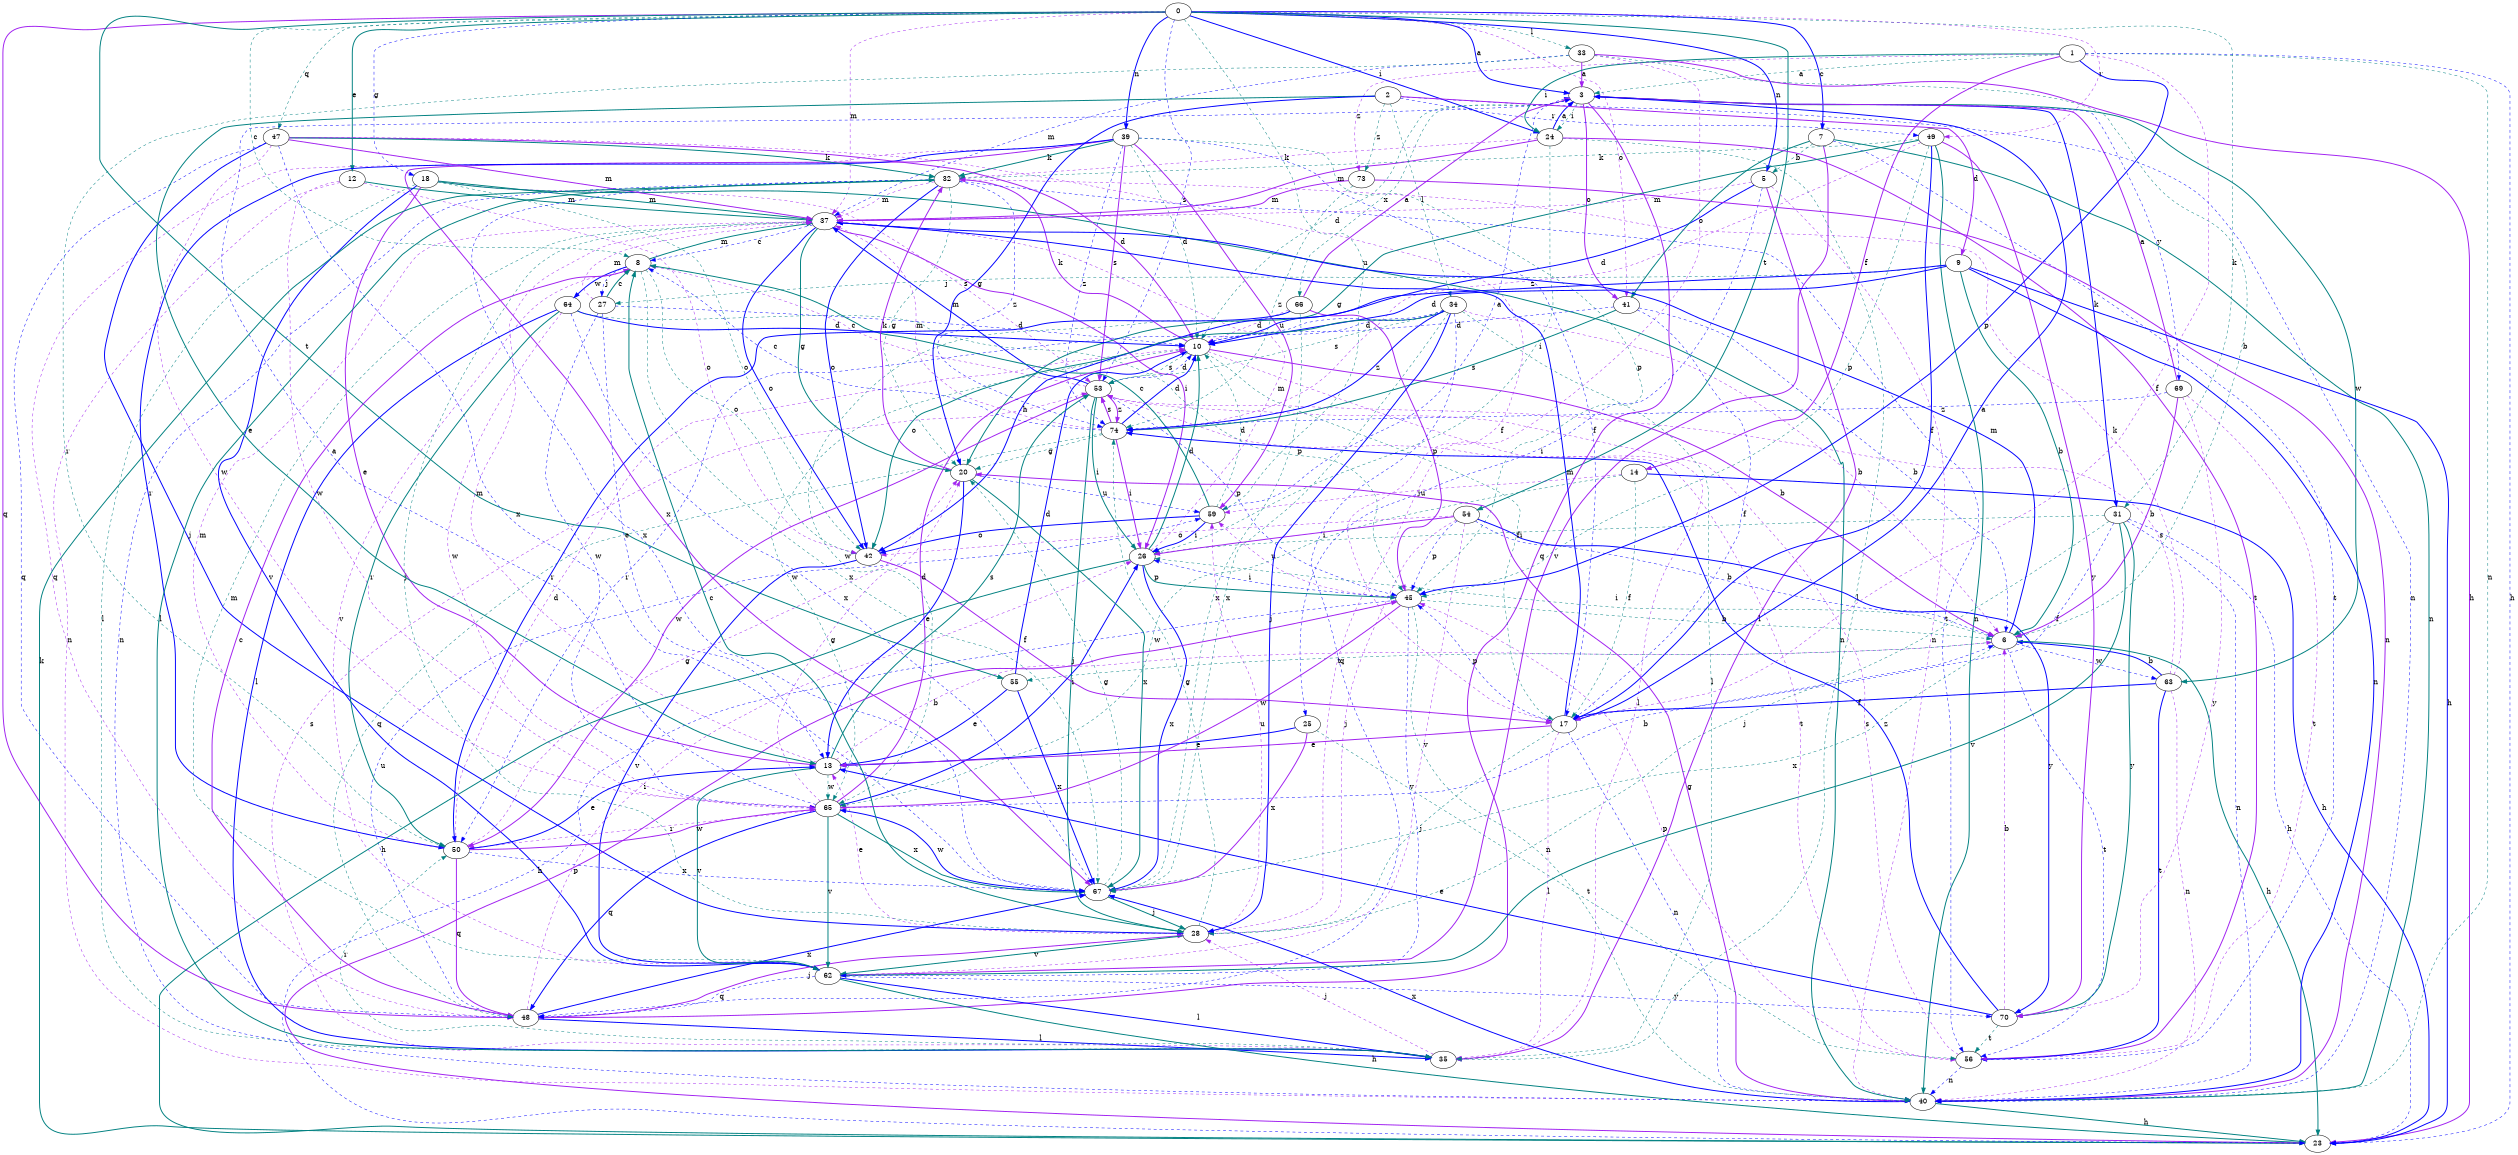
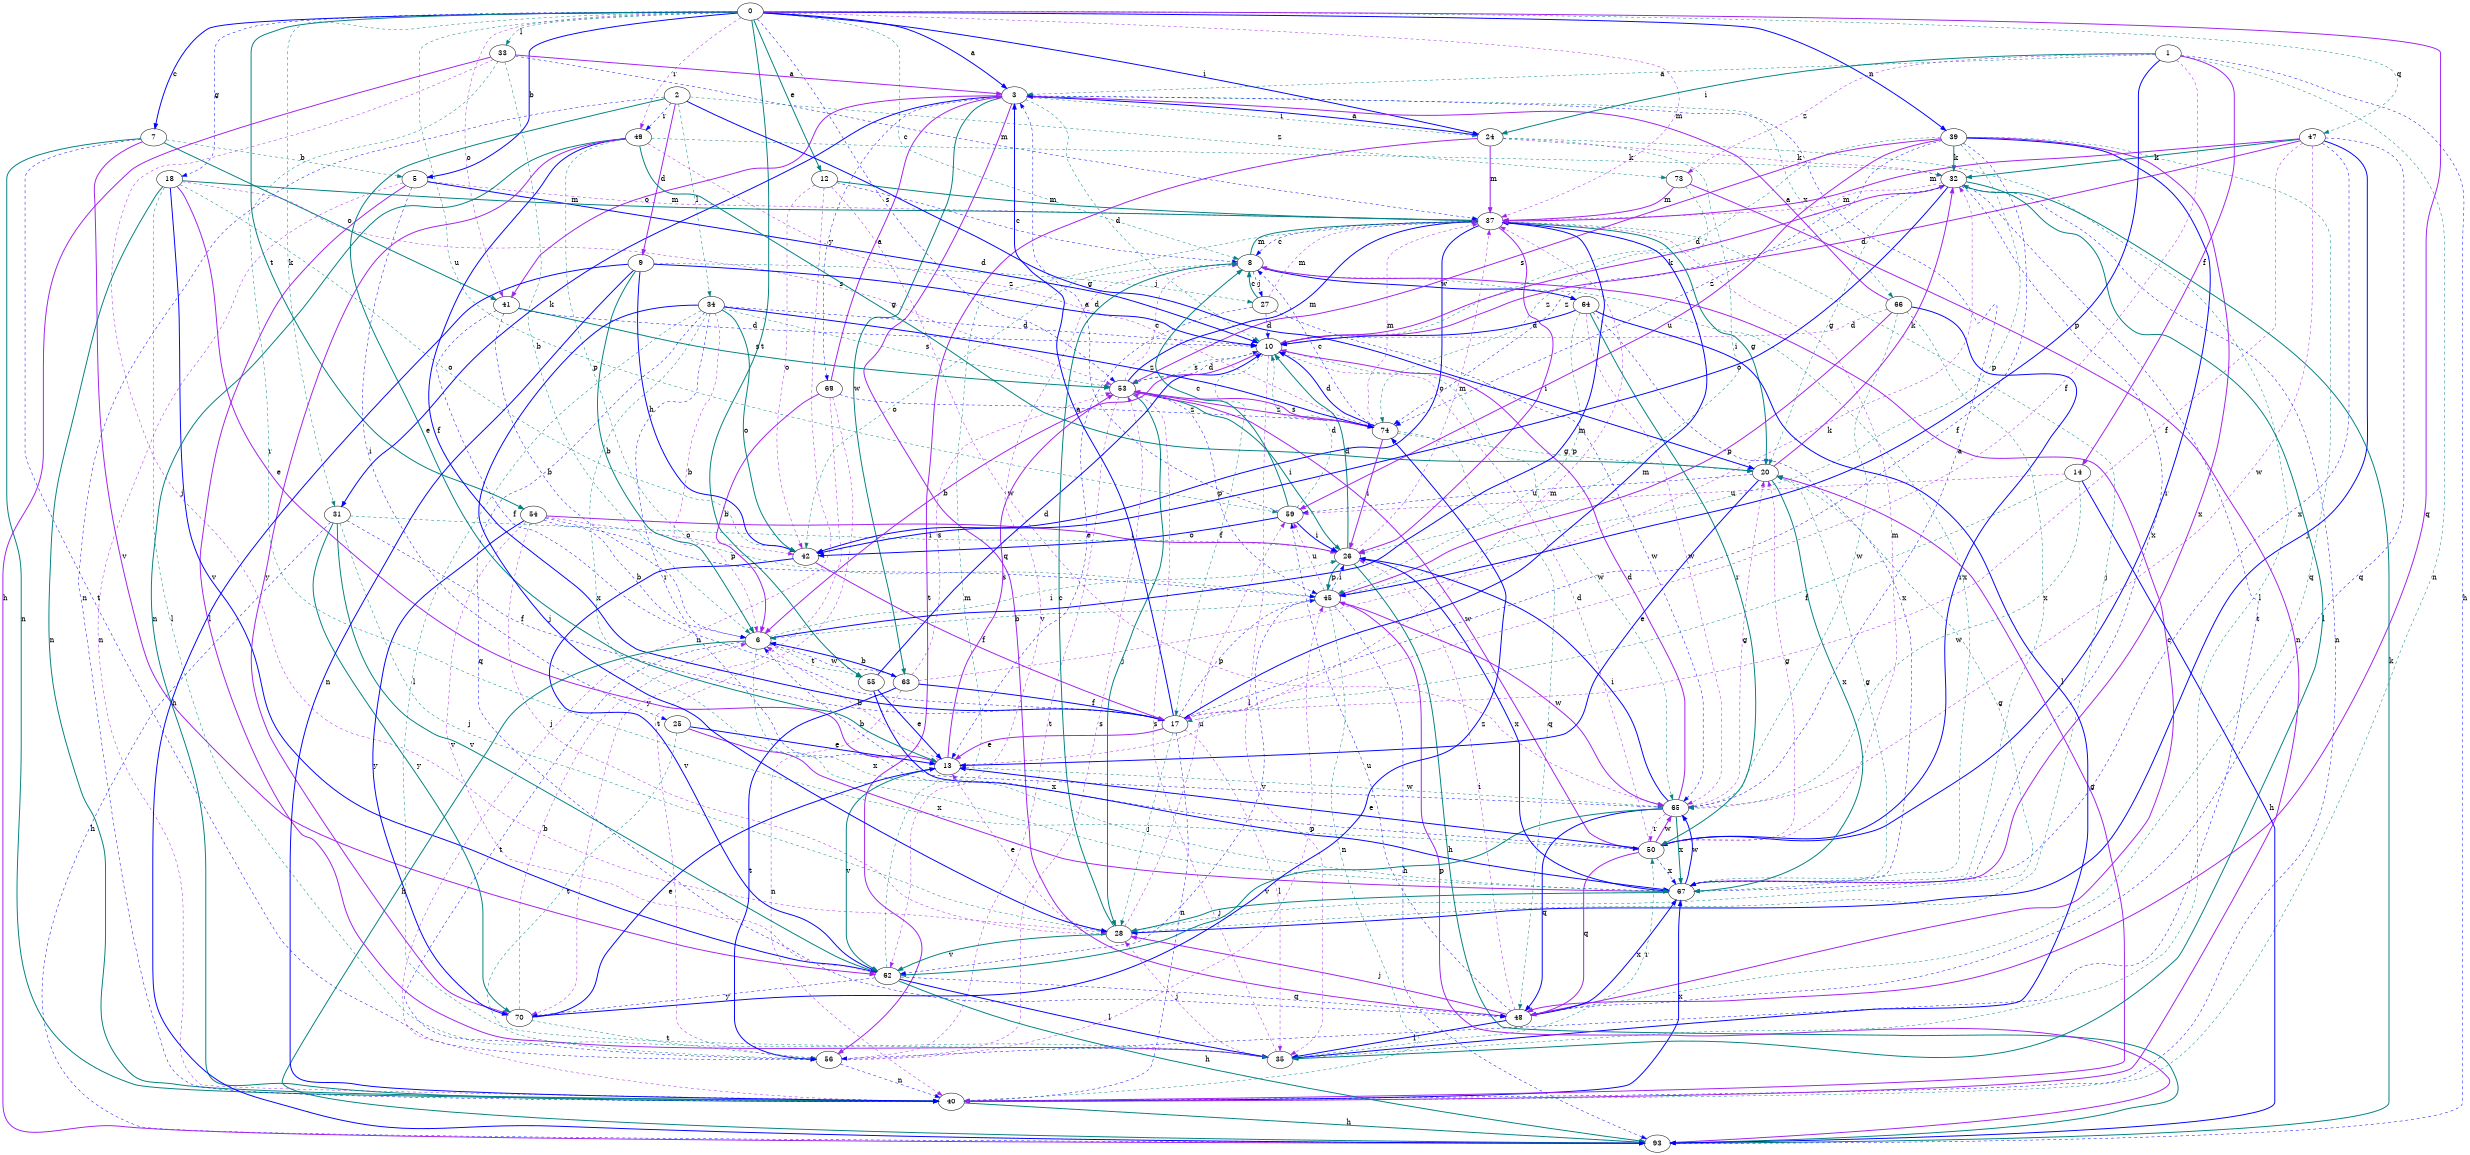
(1778, 95) -> (532, 95)
none -> (1022, 231)
(120, 269) -> (2259, 682)
(1380, 394) -> (809, 363)
(979, 588) -> (1002, 581)
(1186, 692) -> (1824, 893)
(2246, 923) -> none
(2318, 1144) -> (1657, 1144)
